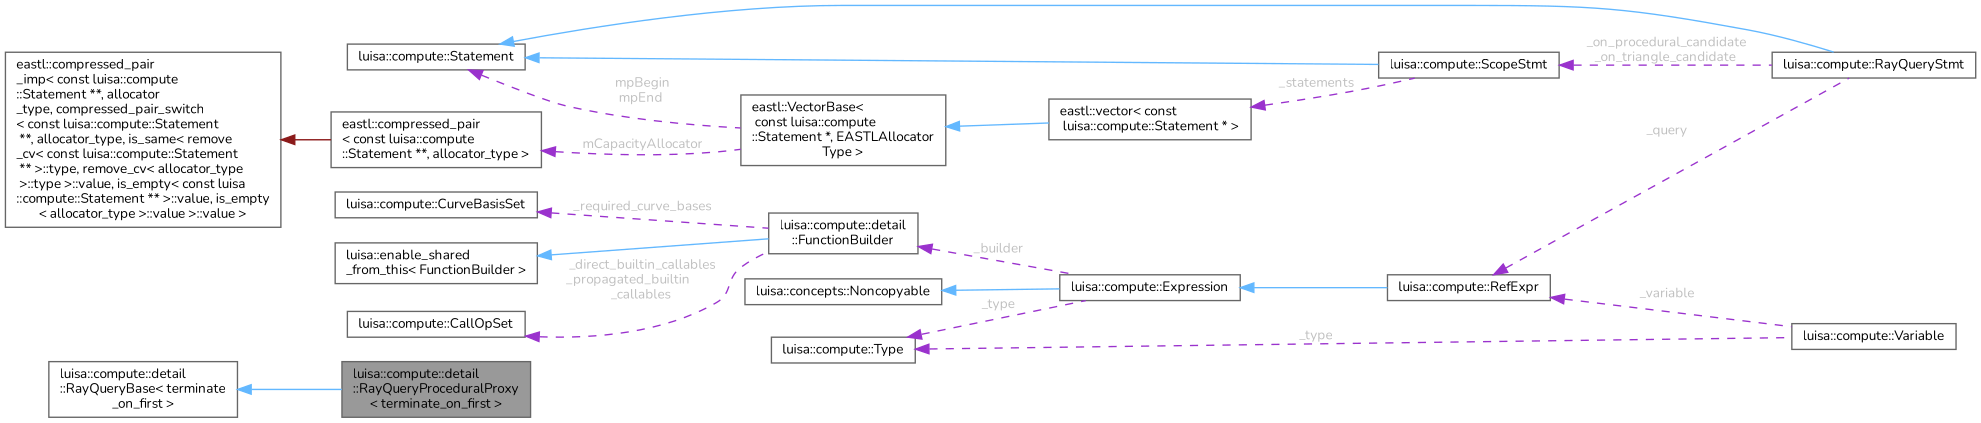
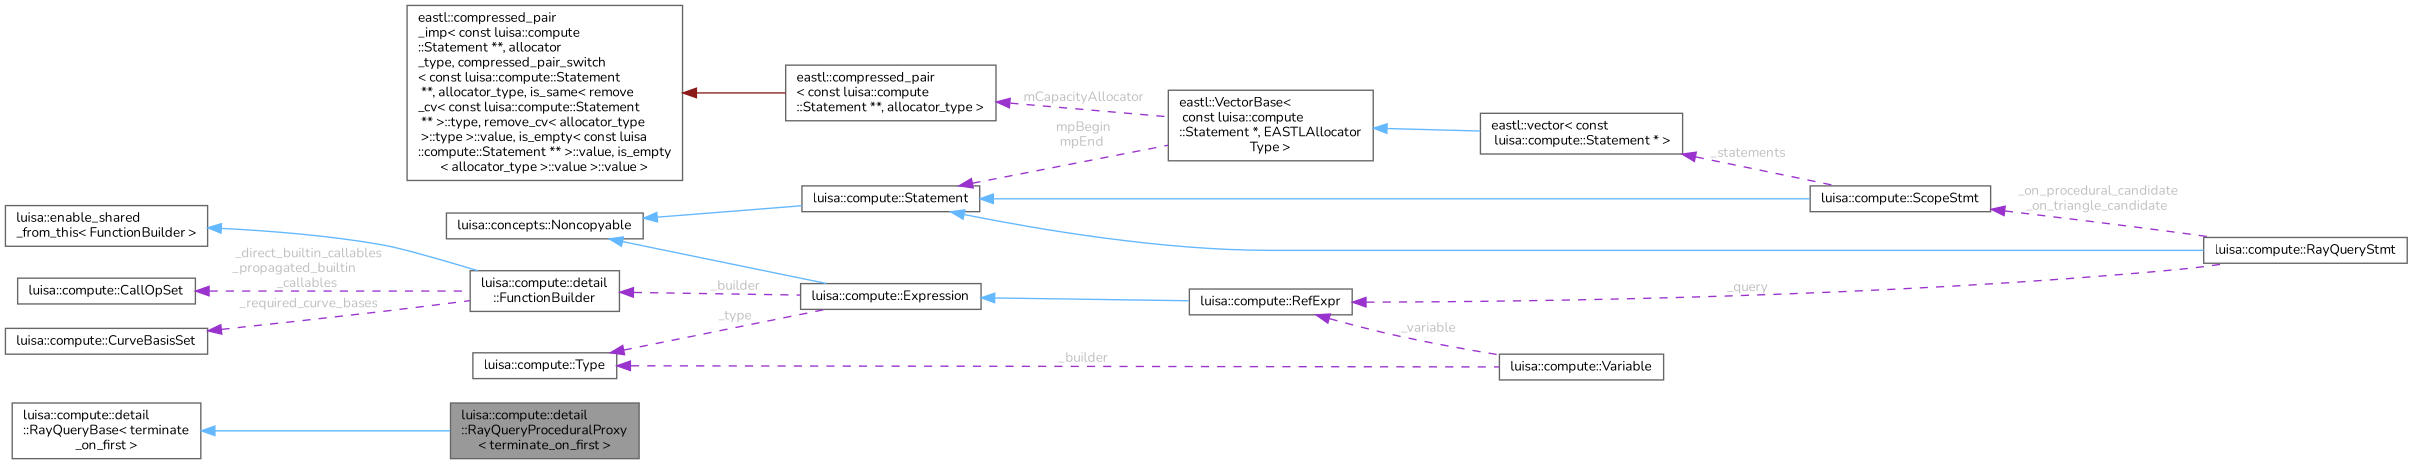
none -> (730, 211)
(1315, 336) -> (1082, 358)
